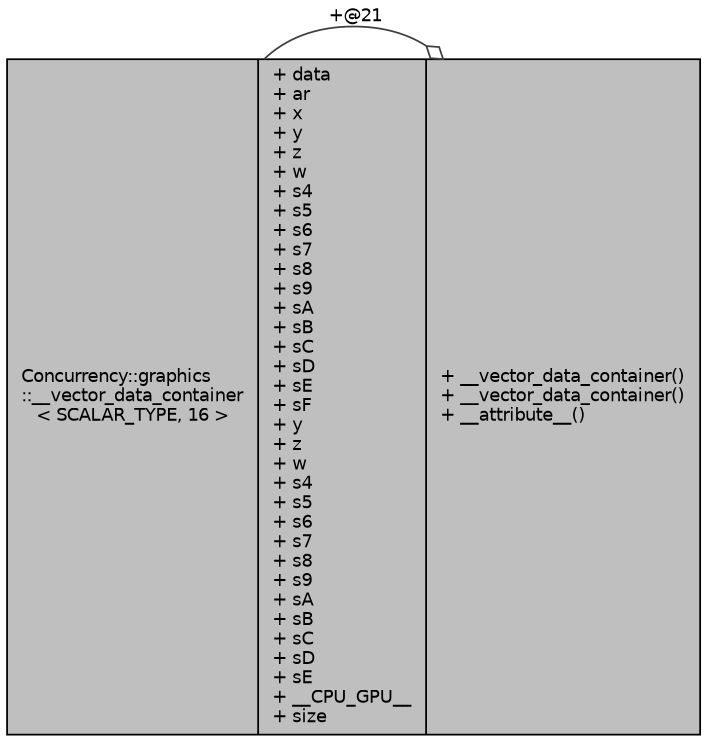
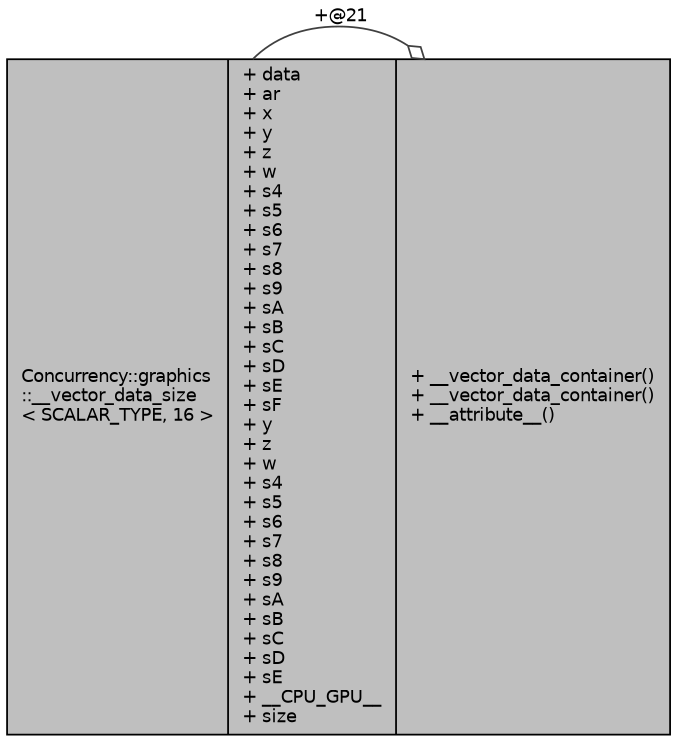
(133, 396) -> (110, 396)
